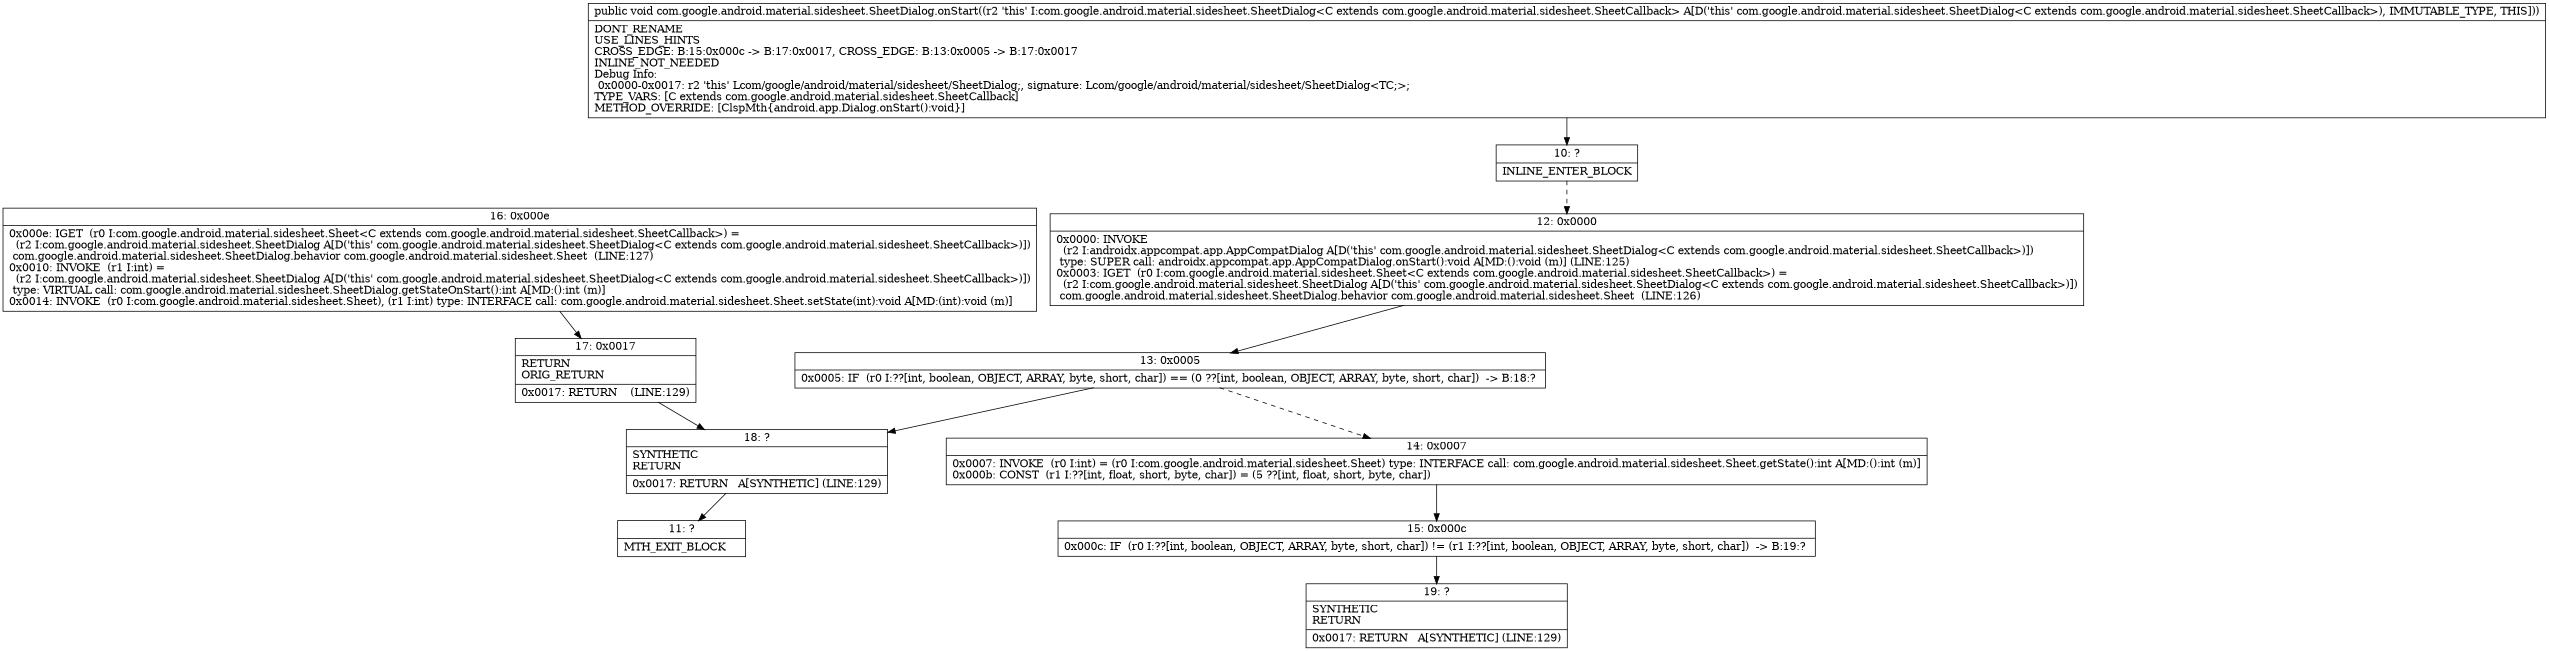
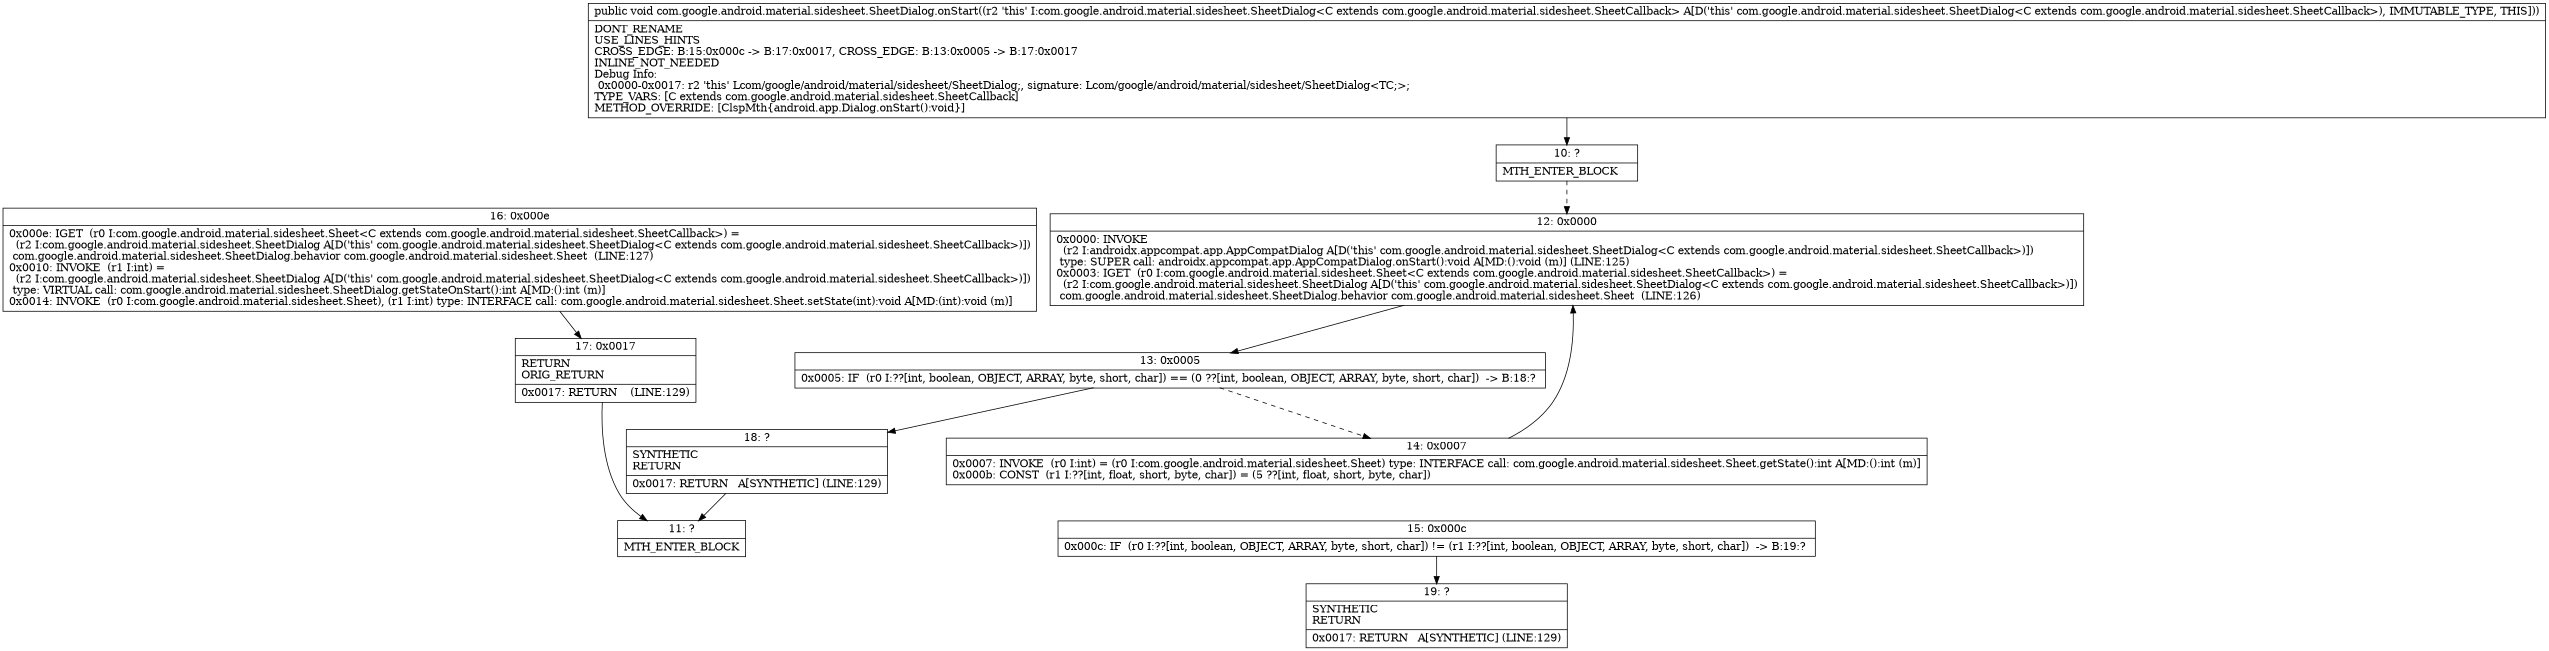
(1567, 172) -> (1560, 172)
(678, 414) -> (608, 465)
(1437, 499) -> (1561, 387)
(675, 547) -> (682, 547)
